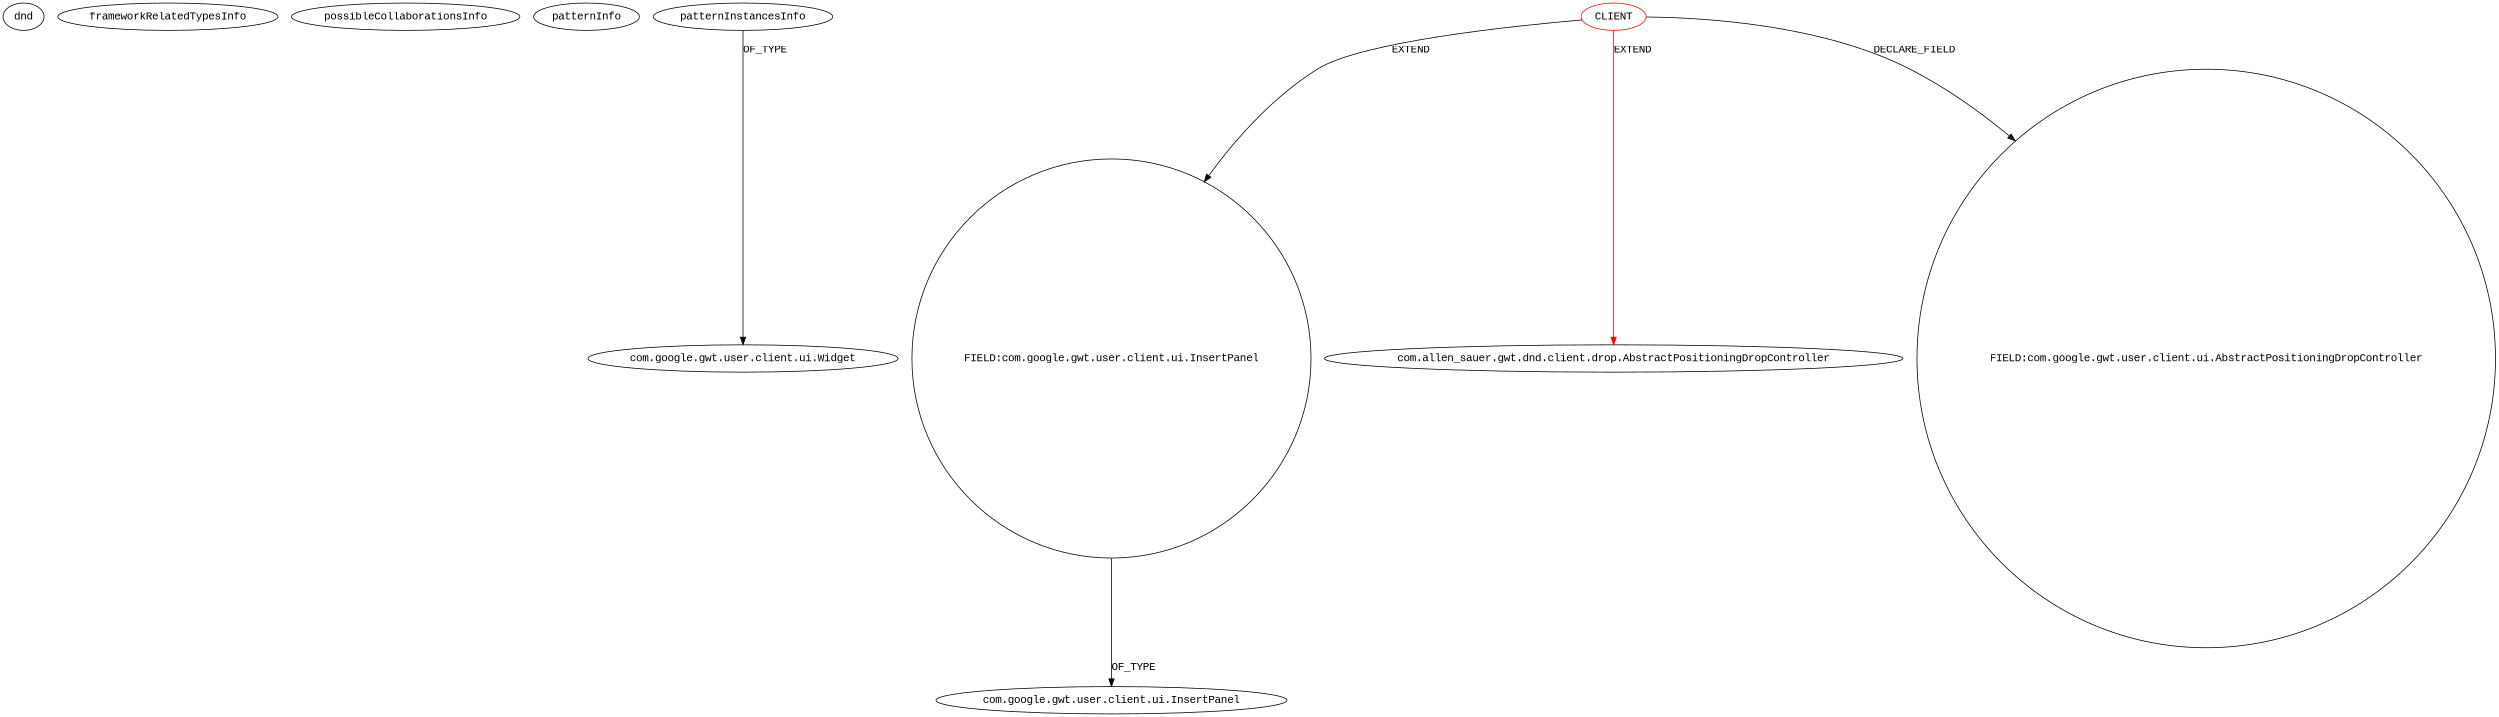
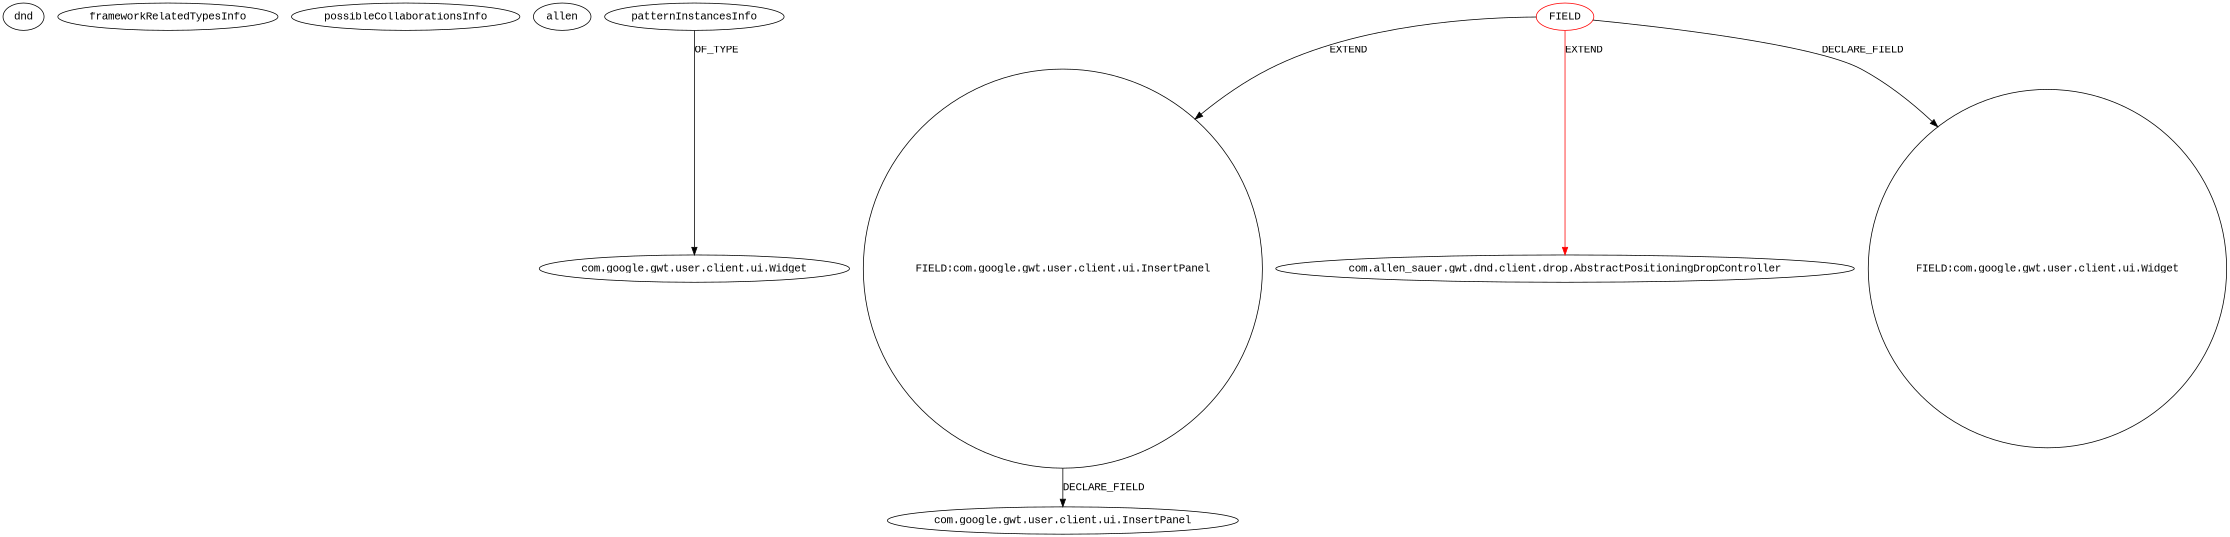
(587, 17) -> (562, 17)
(1614, 17) -> (1565, 17)
(2206, 358) -> (2047, 269)
(1134, 667) -> (1104, 487)
